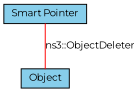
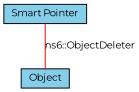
(90, 46) -> (90, 46)
